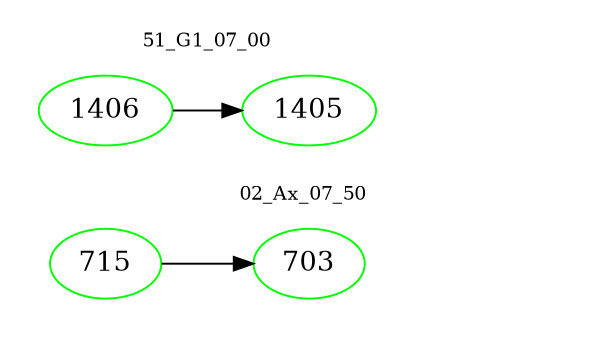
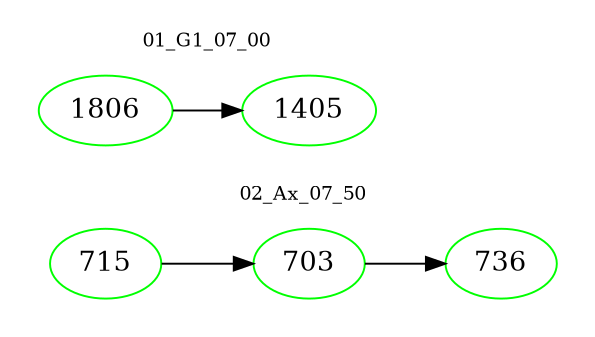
(207, 42) -> (207, 42)
(106, 111) -> (106, 111)
none -> (501, 264)
